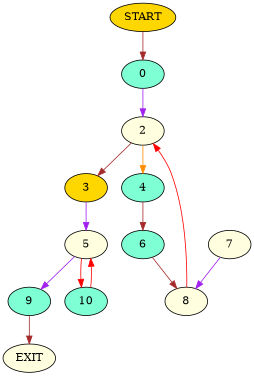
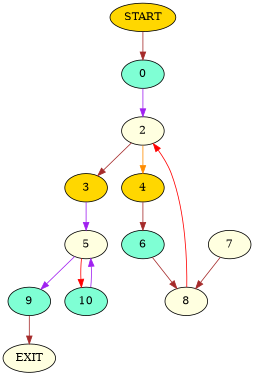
(143, 188) -> (143, 188)
(210, 270) -> (210, 270)
(91, 277) -> (91, 277)
